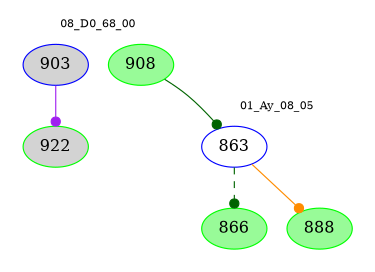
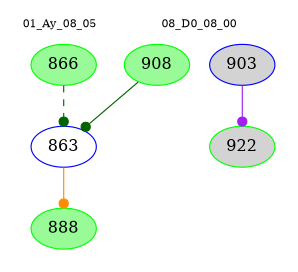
(98, 24) -> (200, 24)
(234, 183) -> (64, 101)
